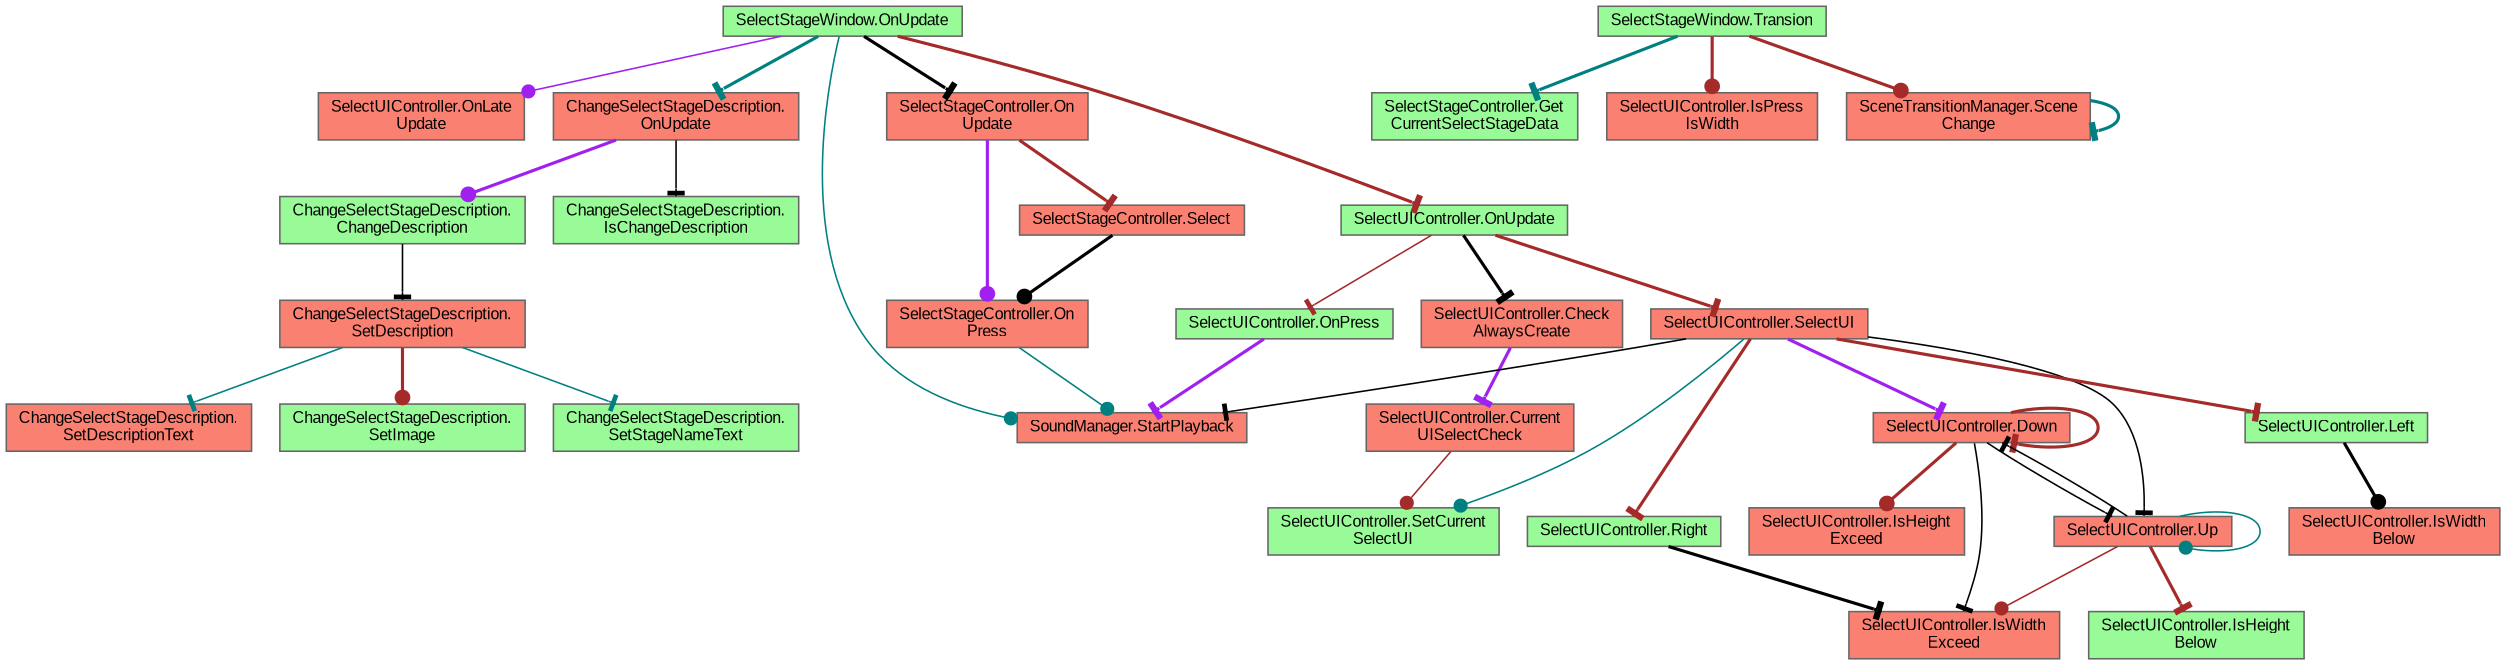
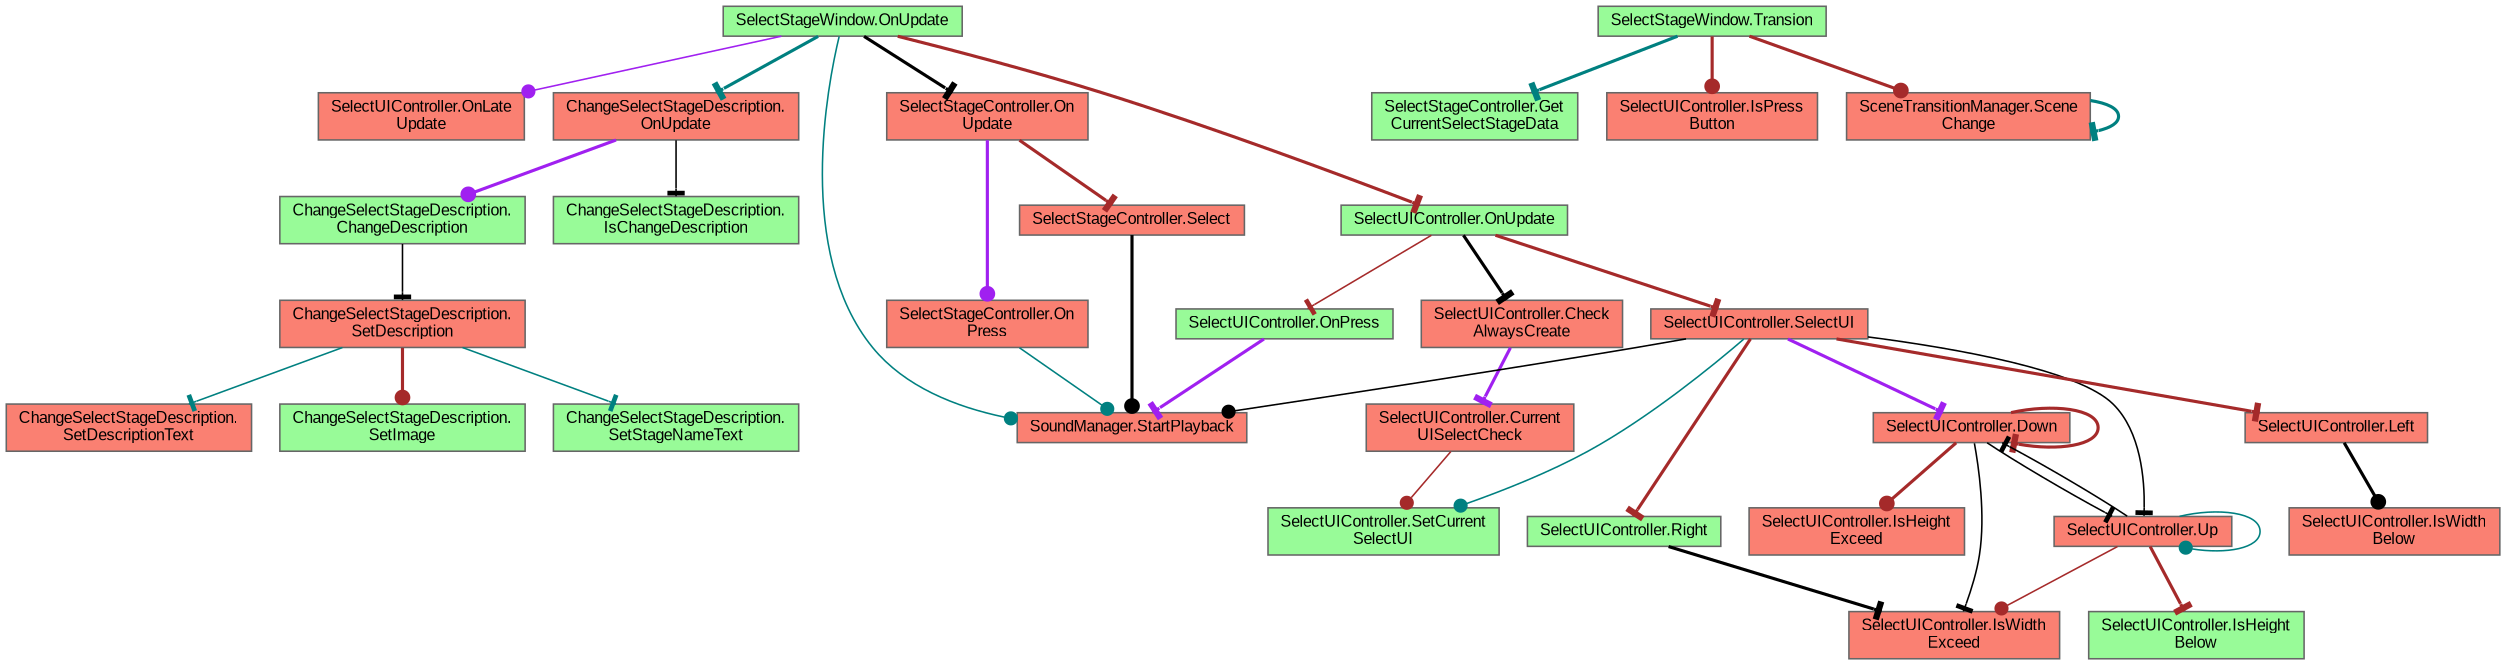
(1712, 116) -> (1712, 116)
(1071, 264) -> (1132, 317)
(1458, 376) -> (1458, 376)
(2336, 428) -> (2336, 428)
